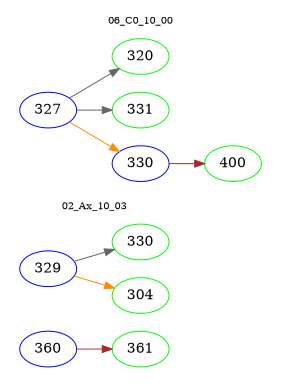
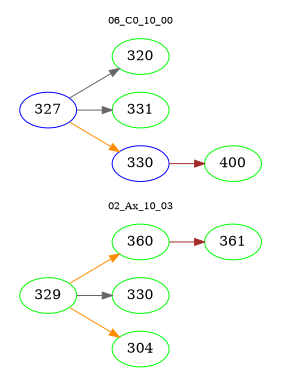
(48, 269) -> (48, 296)
none -> (90, 271)
(48, 349) -> (141, 242)
